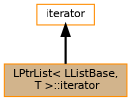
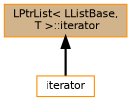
(66, 50) -> (66, 62)
